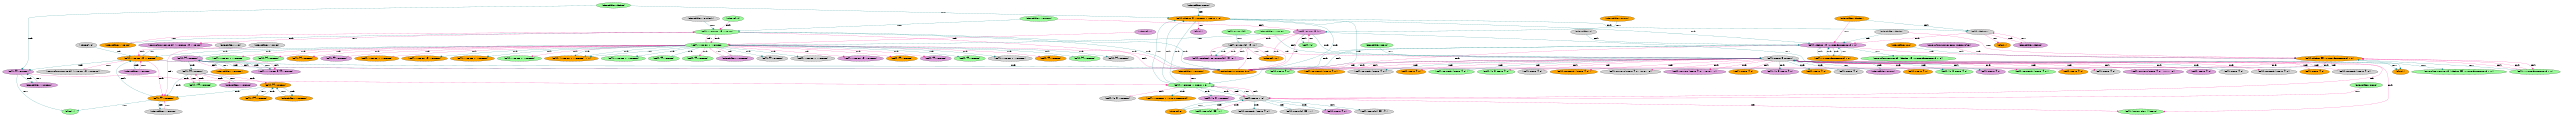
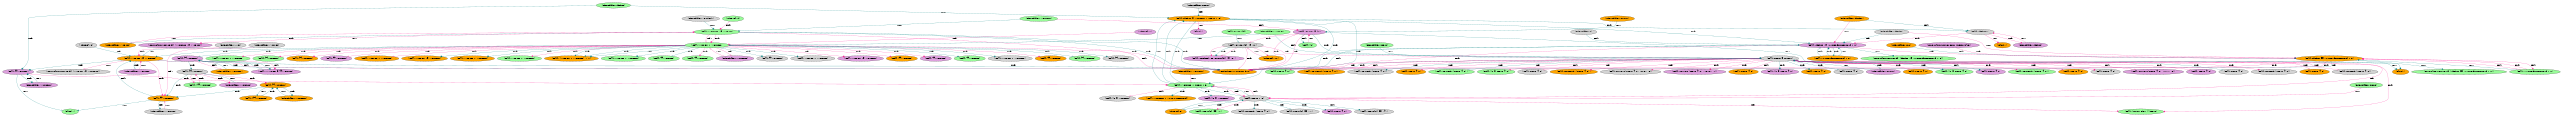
(1236, 54) -> none
